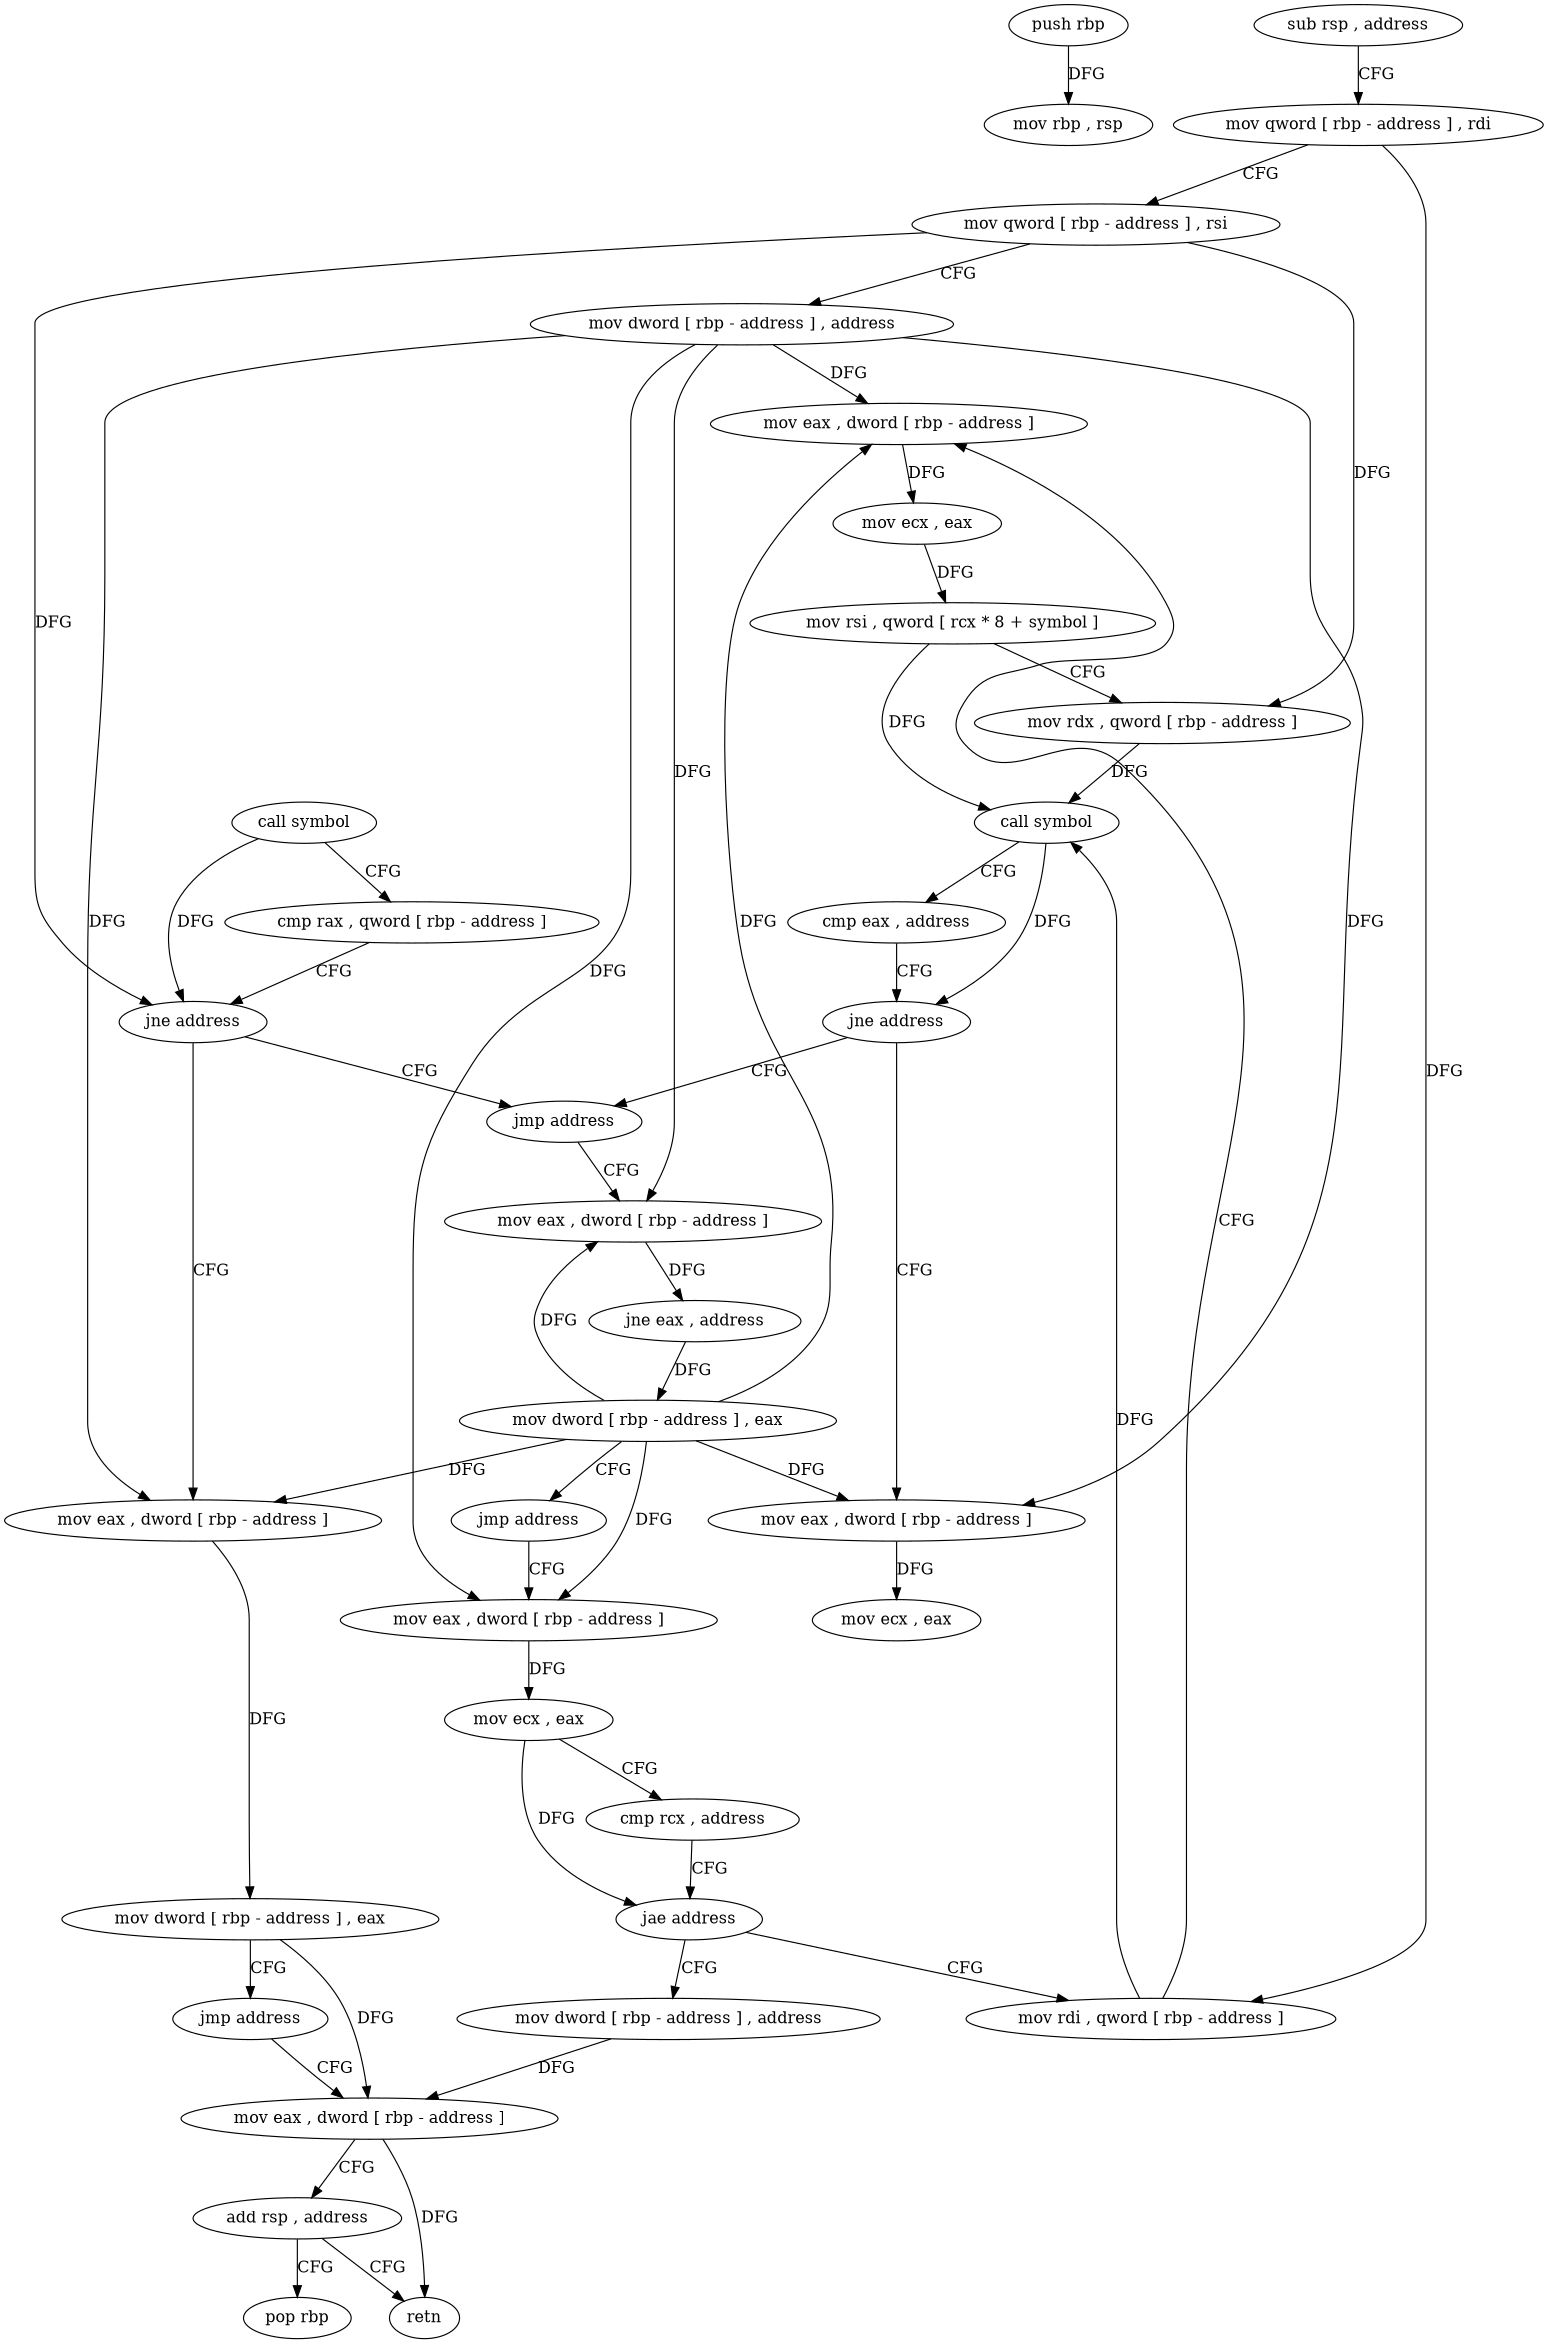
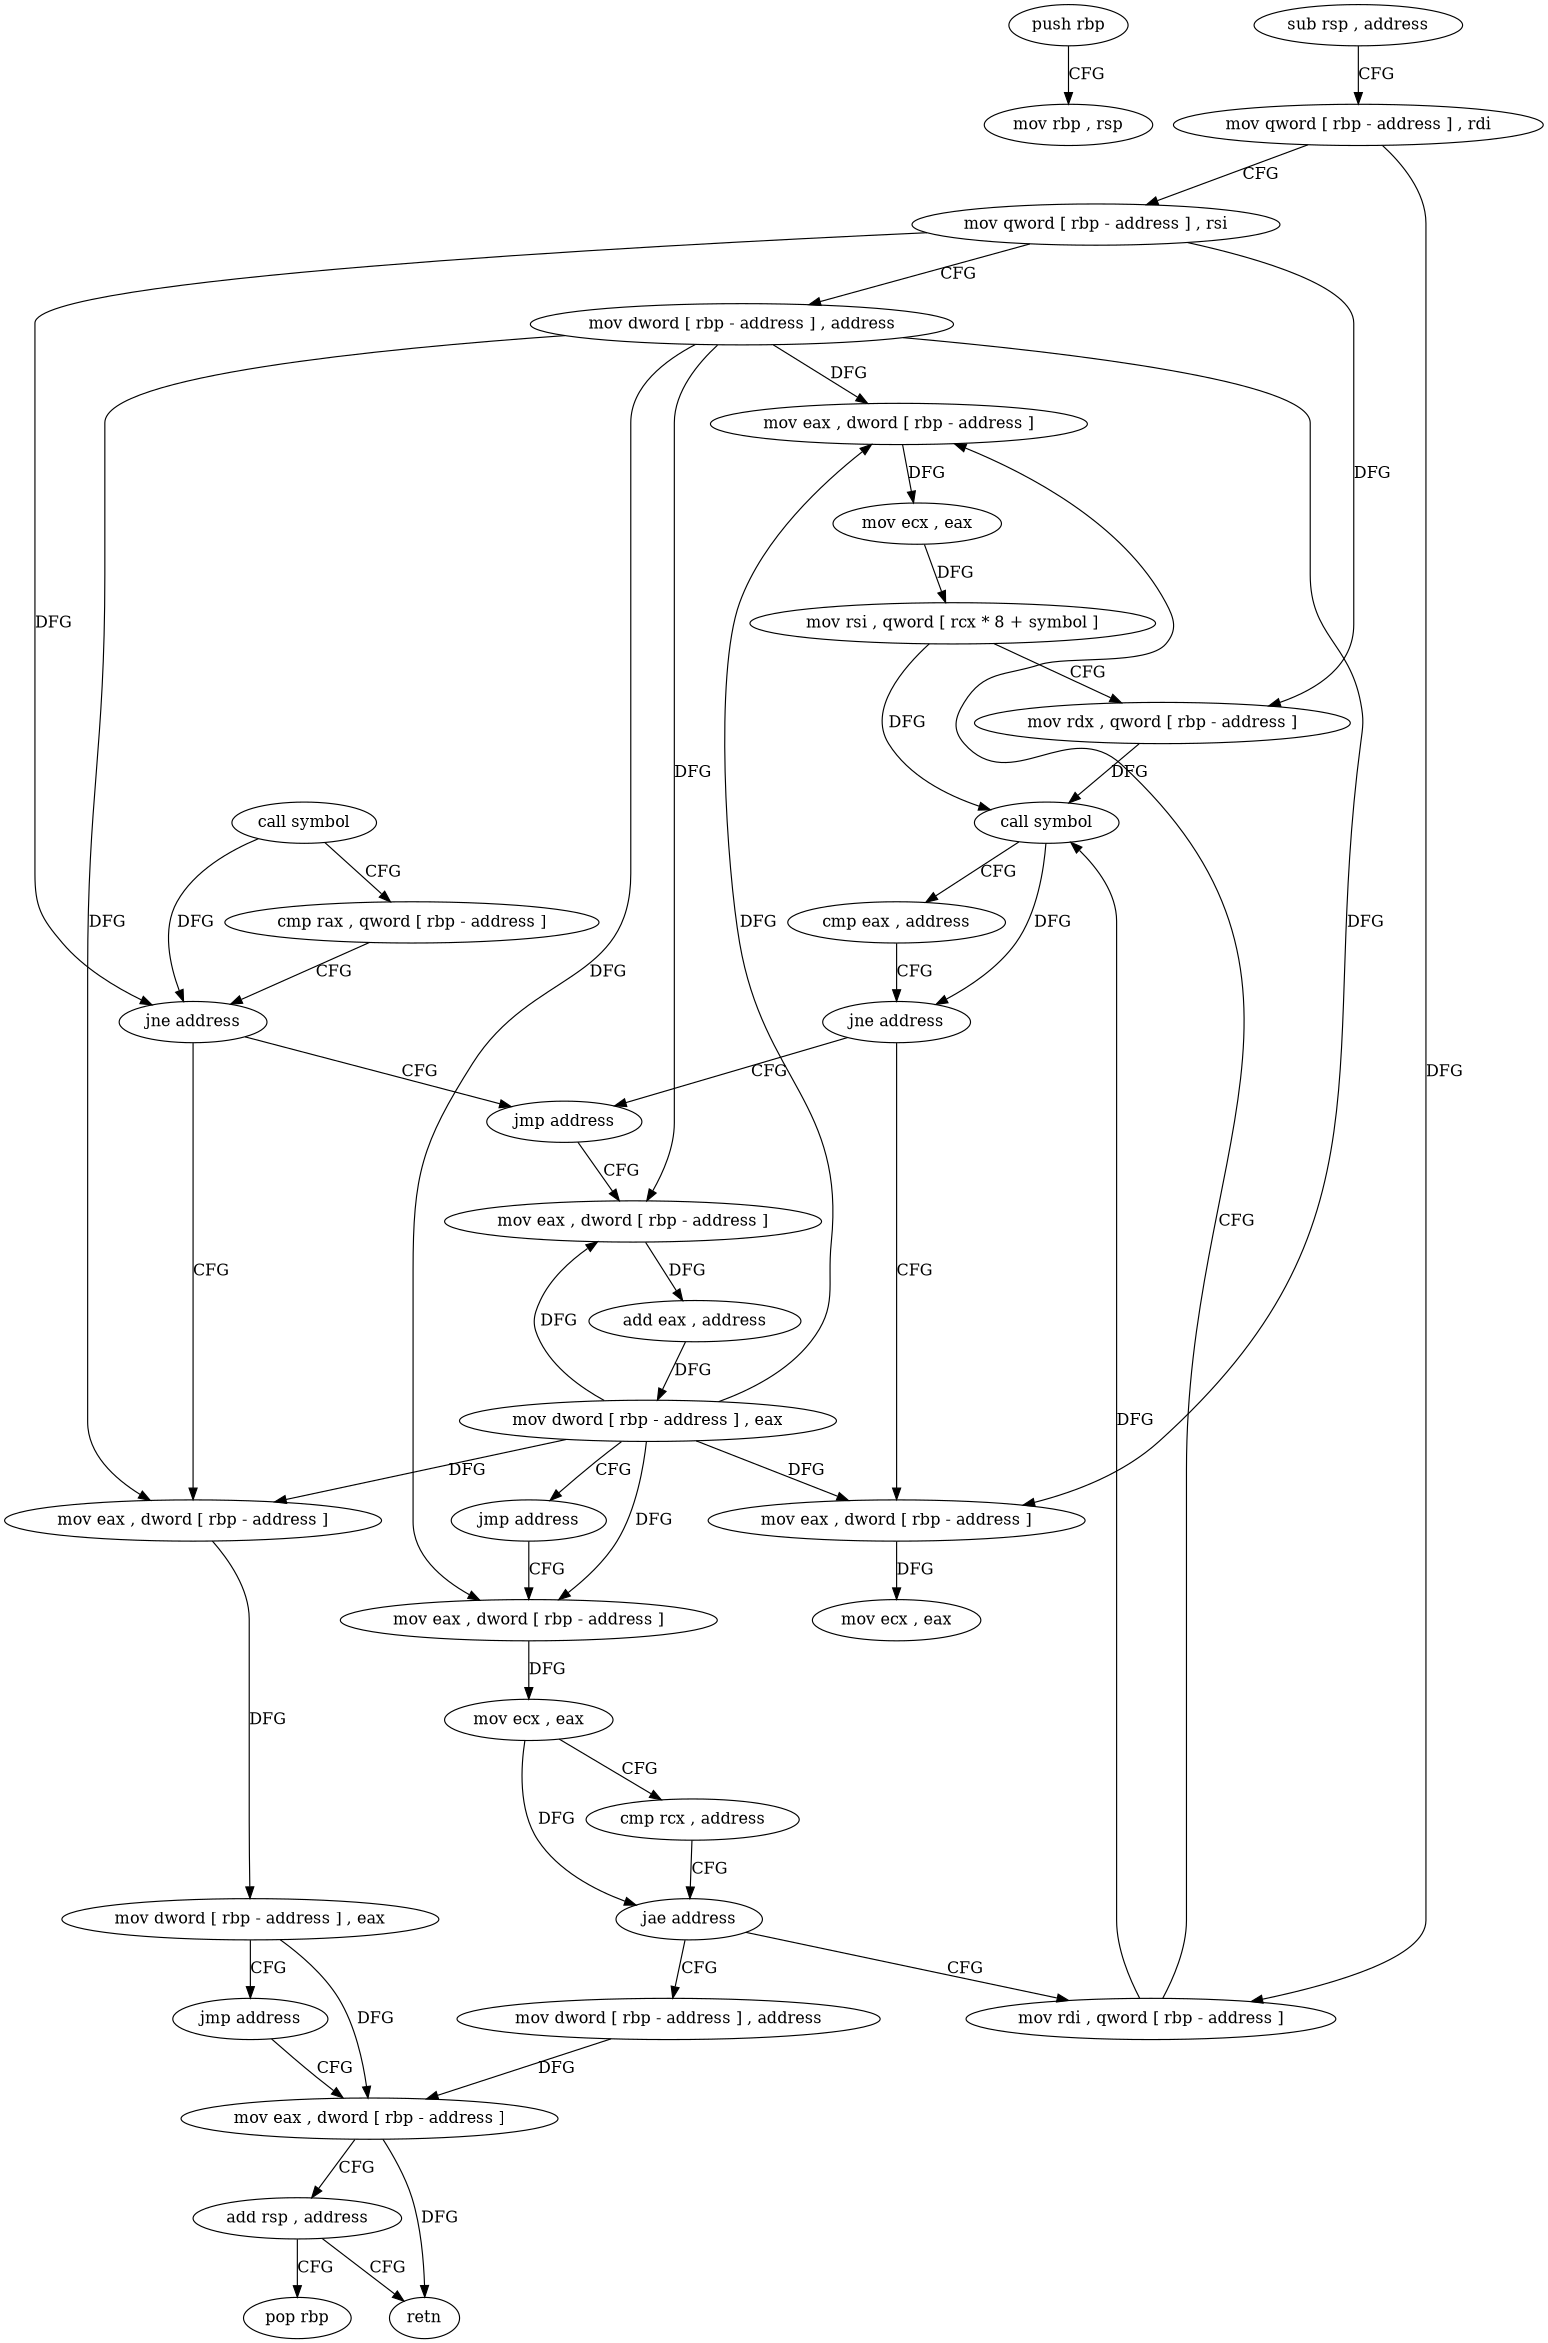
(1087, 75) -> (1087, 75)
(695, 1321) -> (695, 1321)
